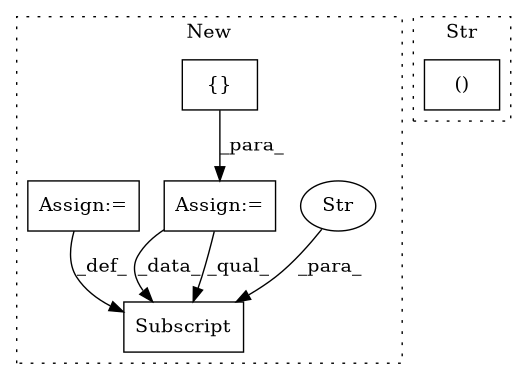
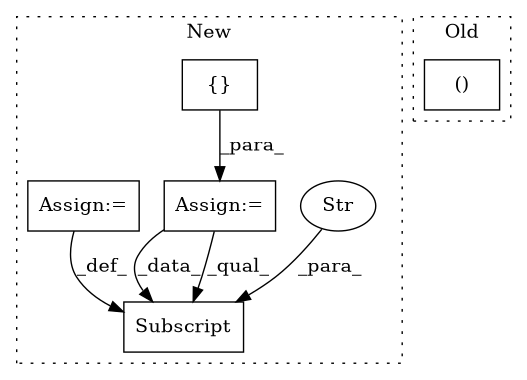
(462, 33) -> (462, 33)
